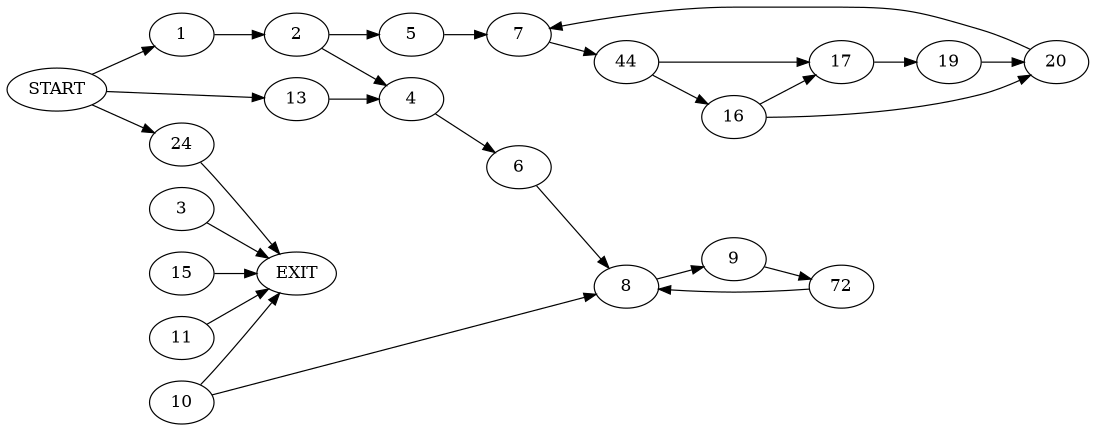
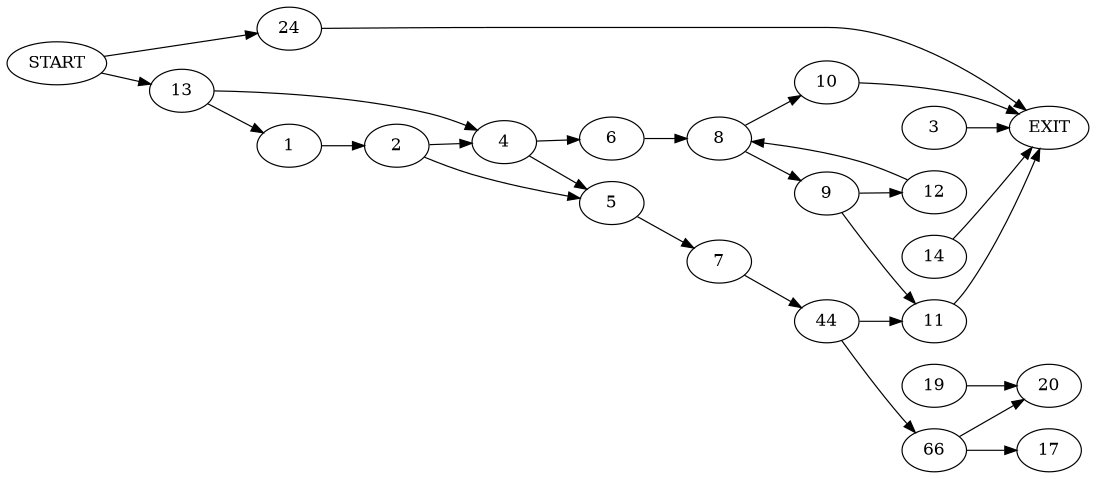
(799, 7) -> none
(728, 62) -> (875, 321)
(889, 62) -> none
(118, 63) -> (230, 115)
(734, 117) -> (934, 450)
none -> (553, 170)
none -> (874, 254)
(182, 274) -> (934, 257)
(841, 287) -> (934, 192)
(398, 346) -> (768, 113)
